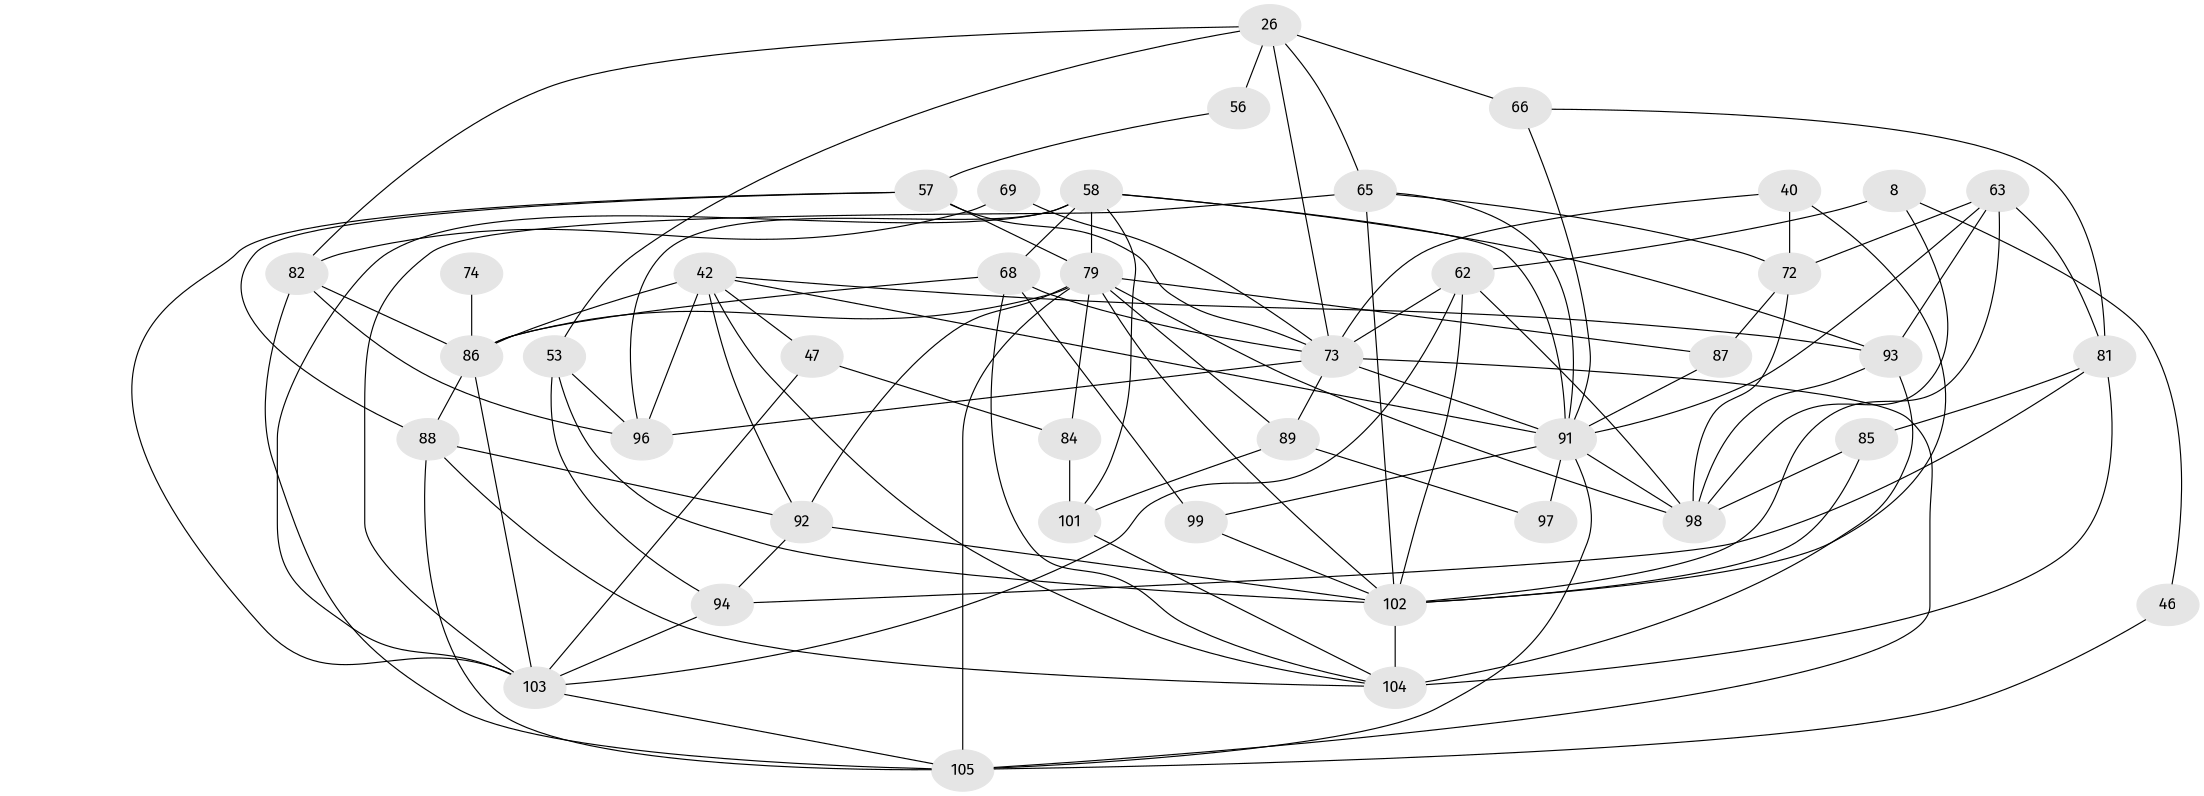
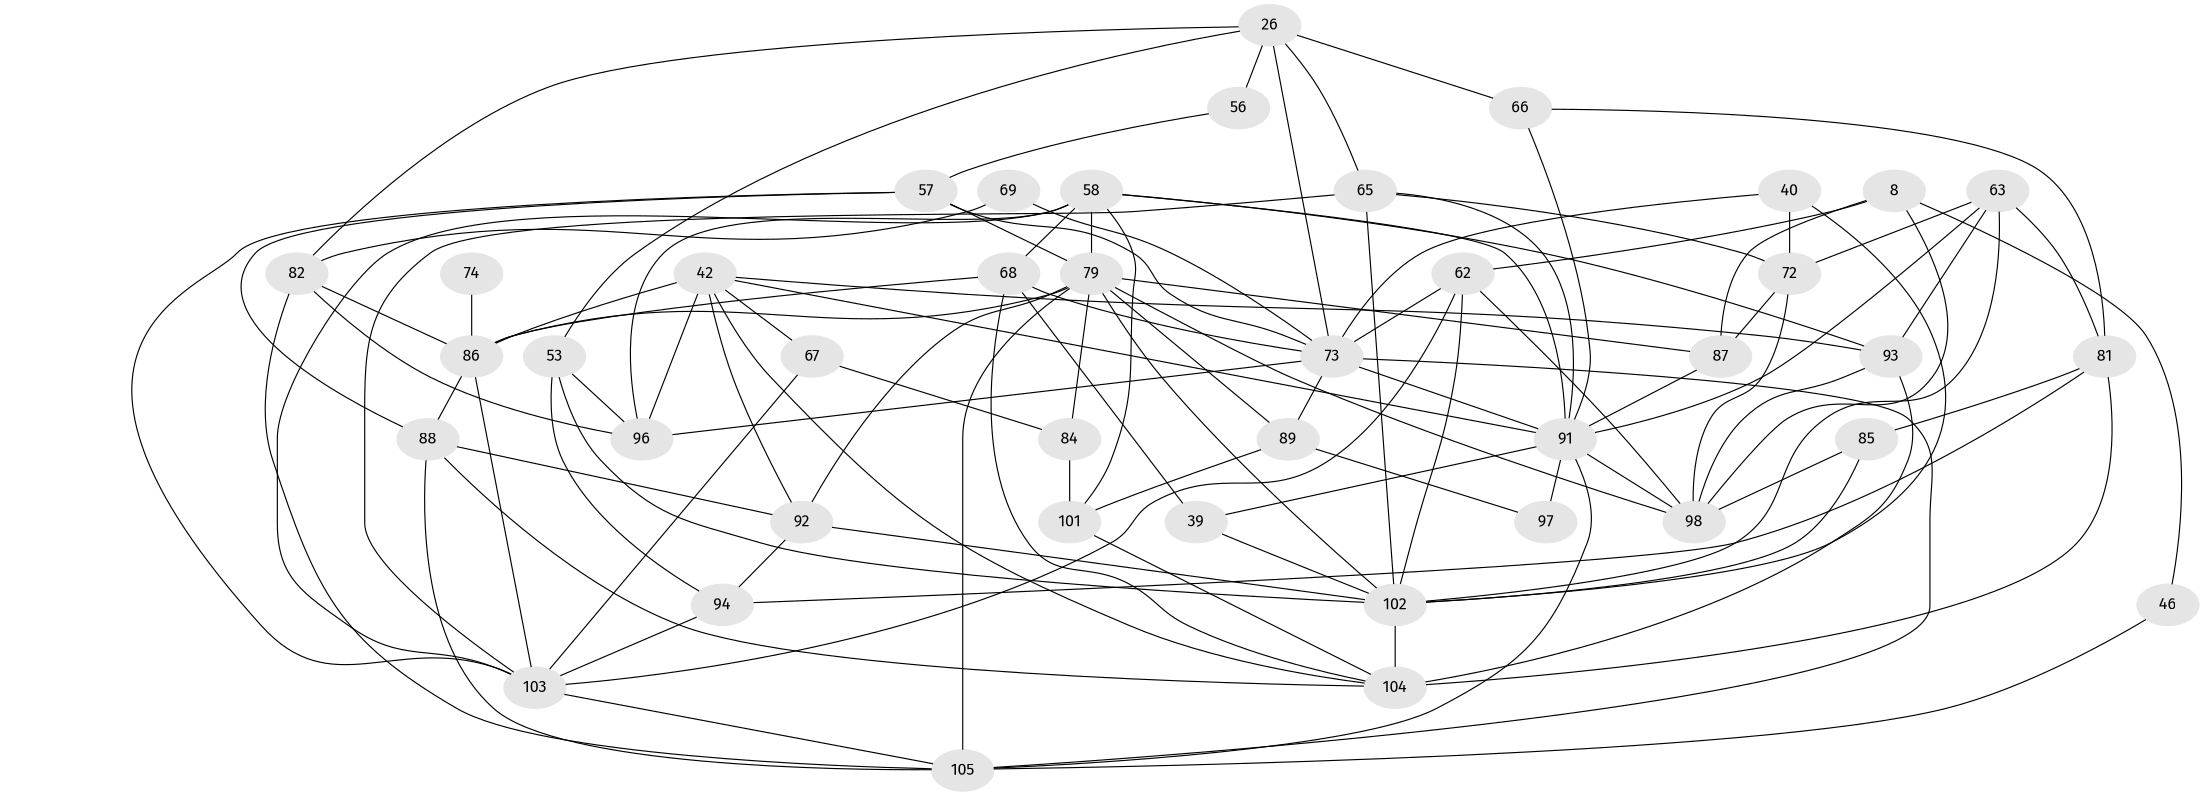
none -> (1765, 241)
(812, 356) -> (812, 356)
(1196, 522) -> (1196, 522)
